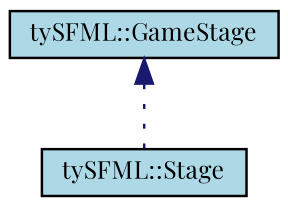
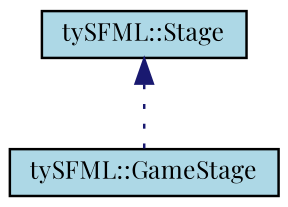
(144, 116) -> (144, 116)
